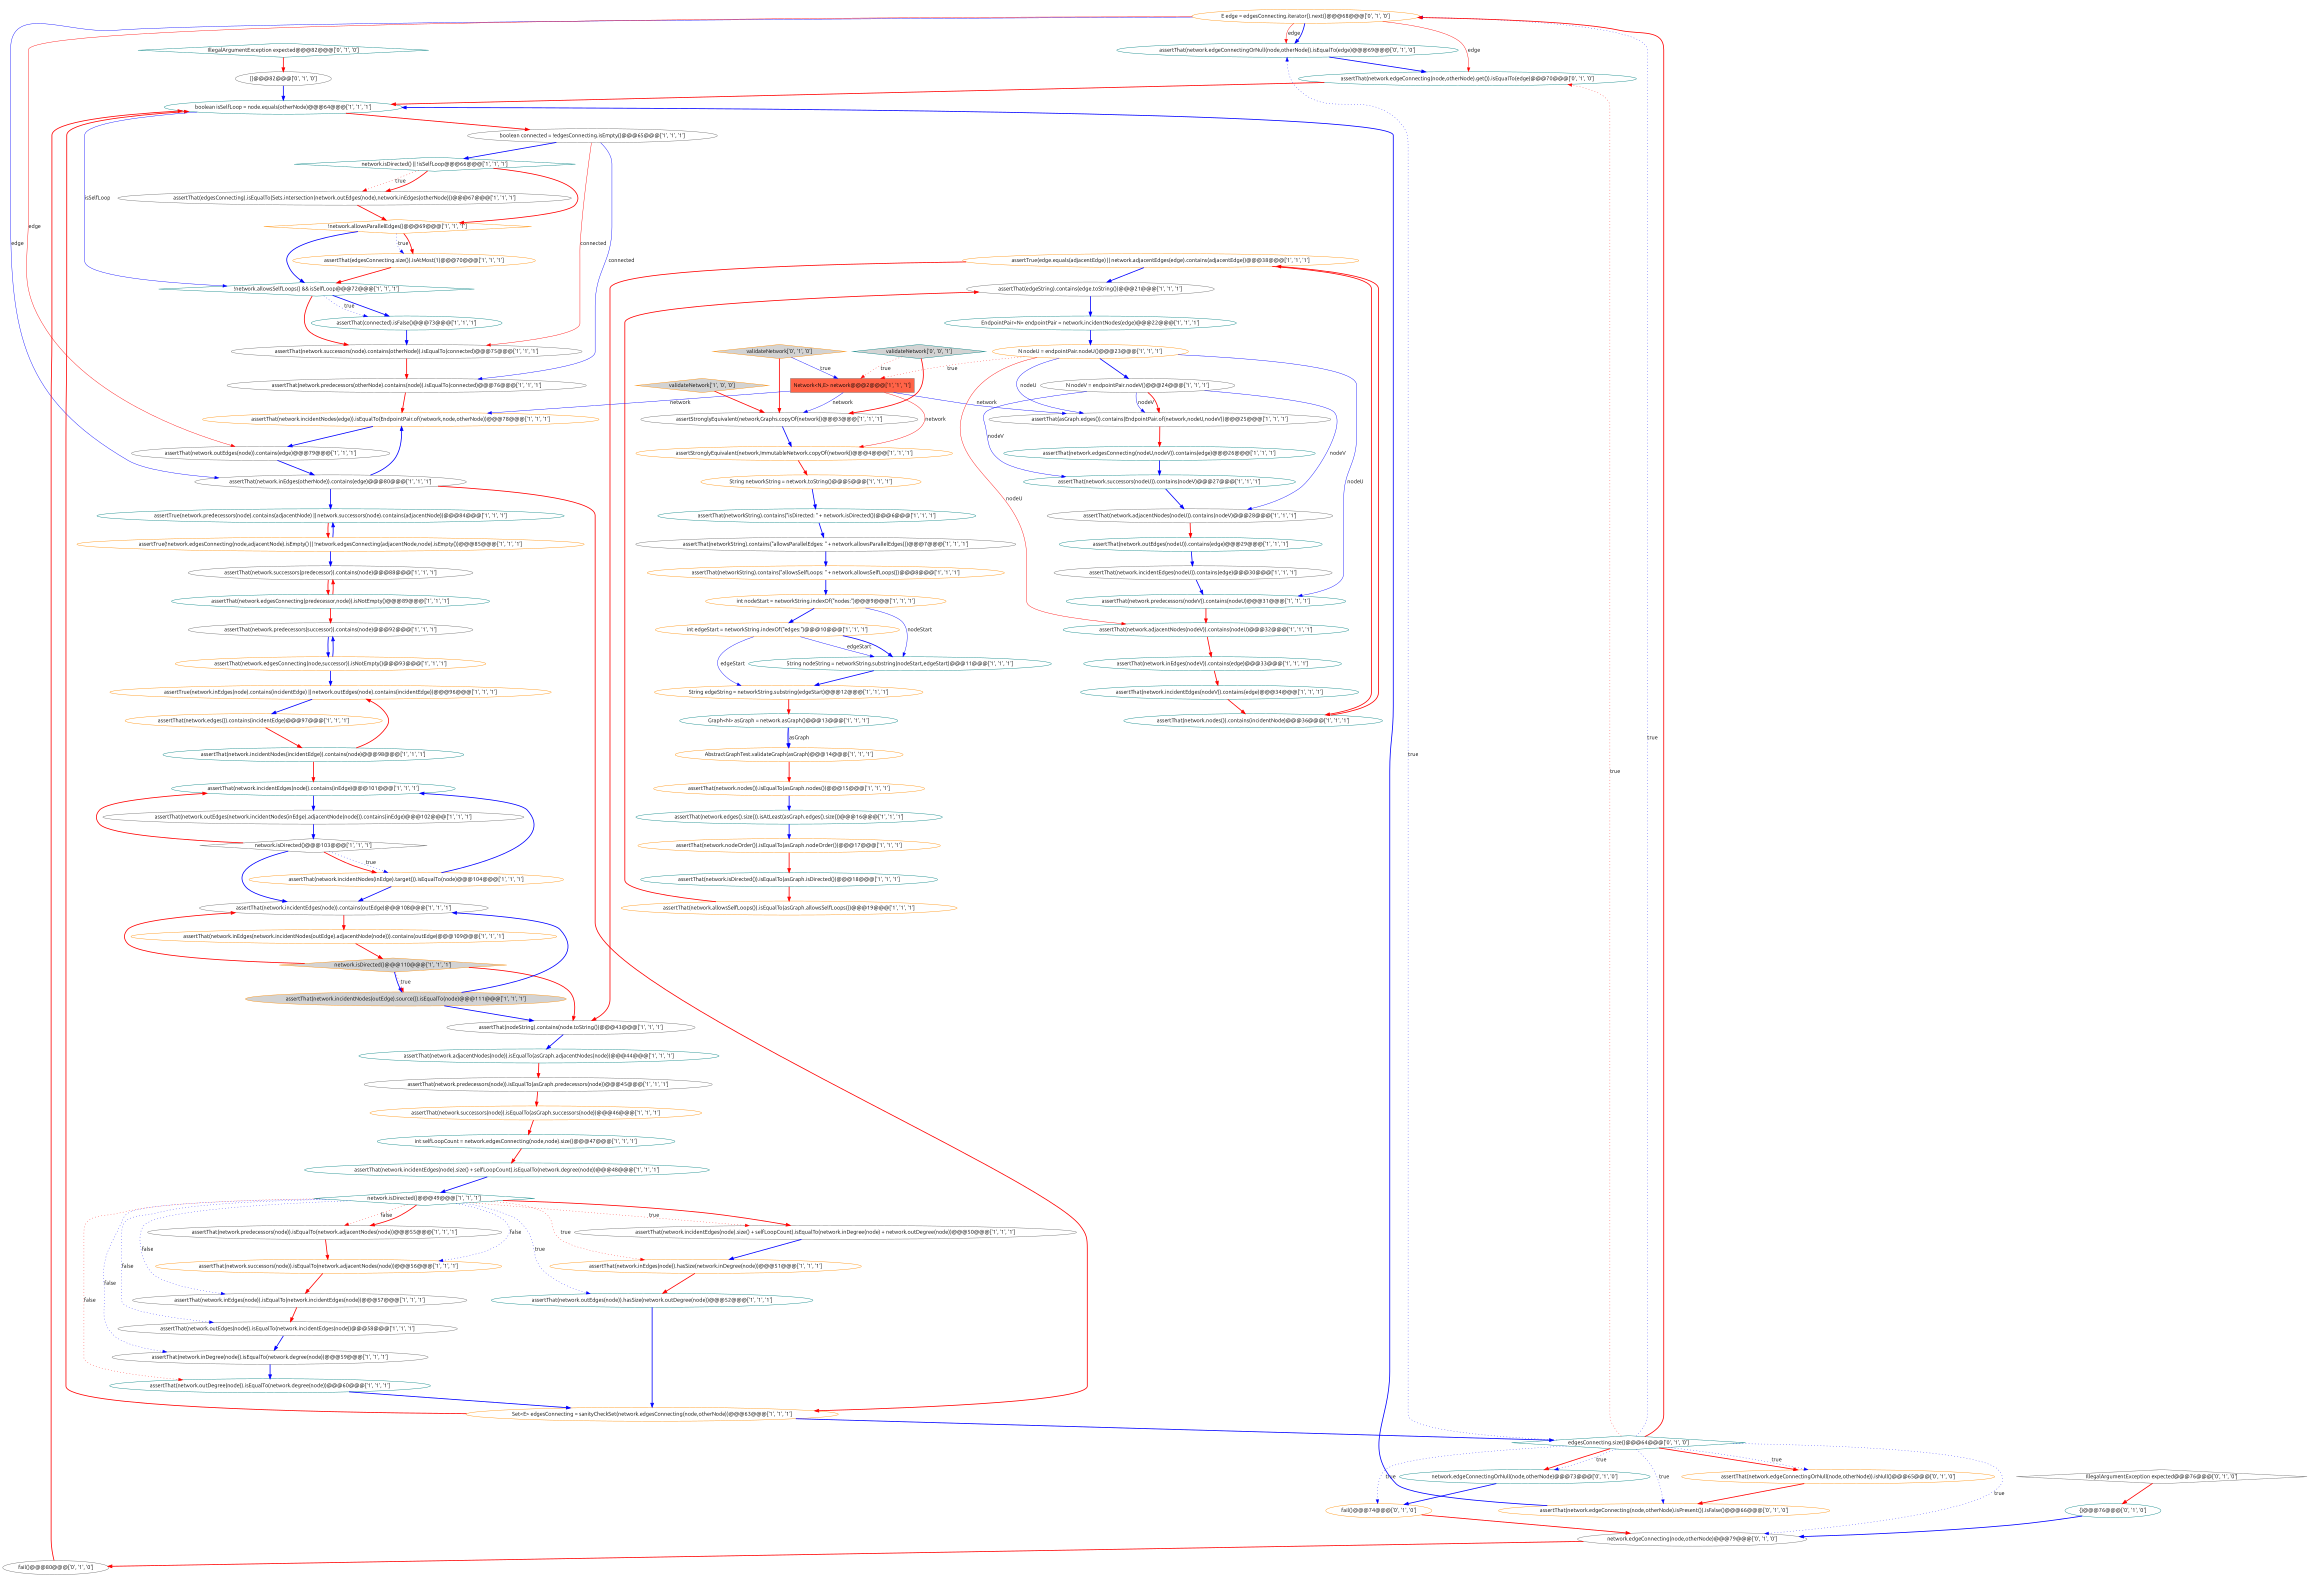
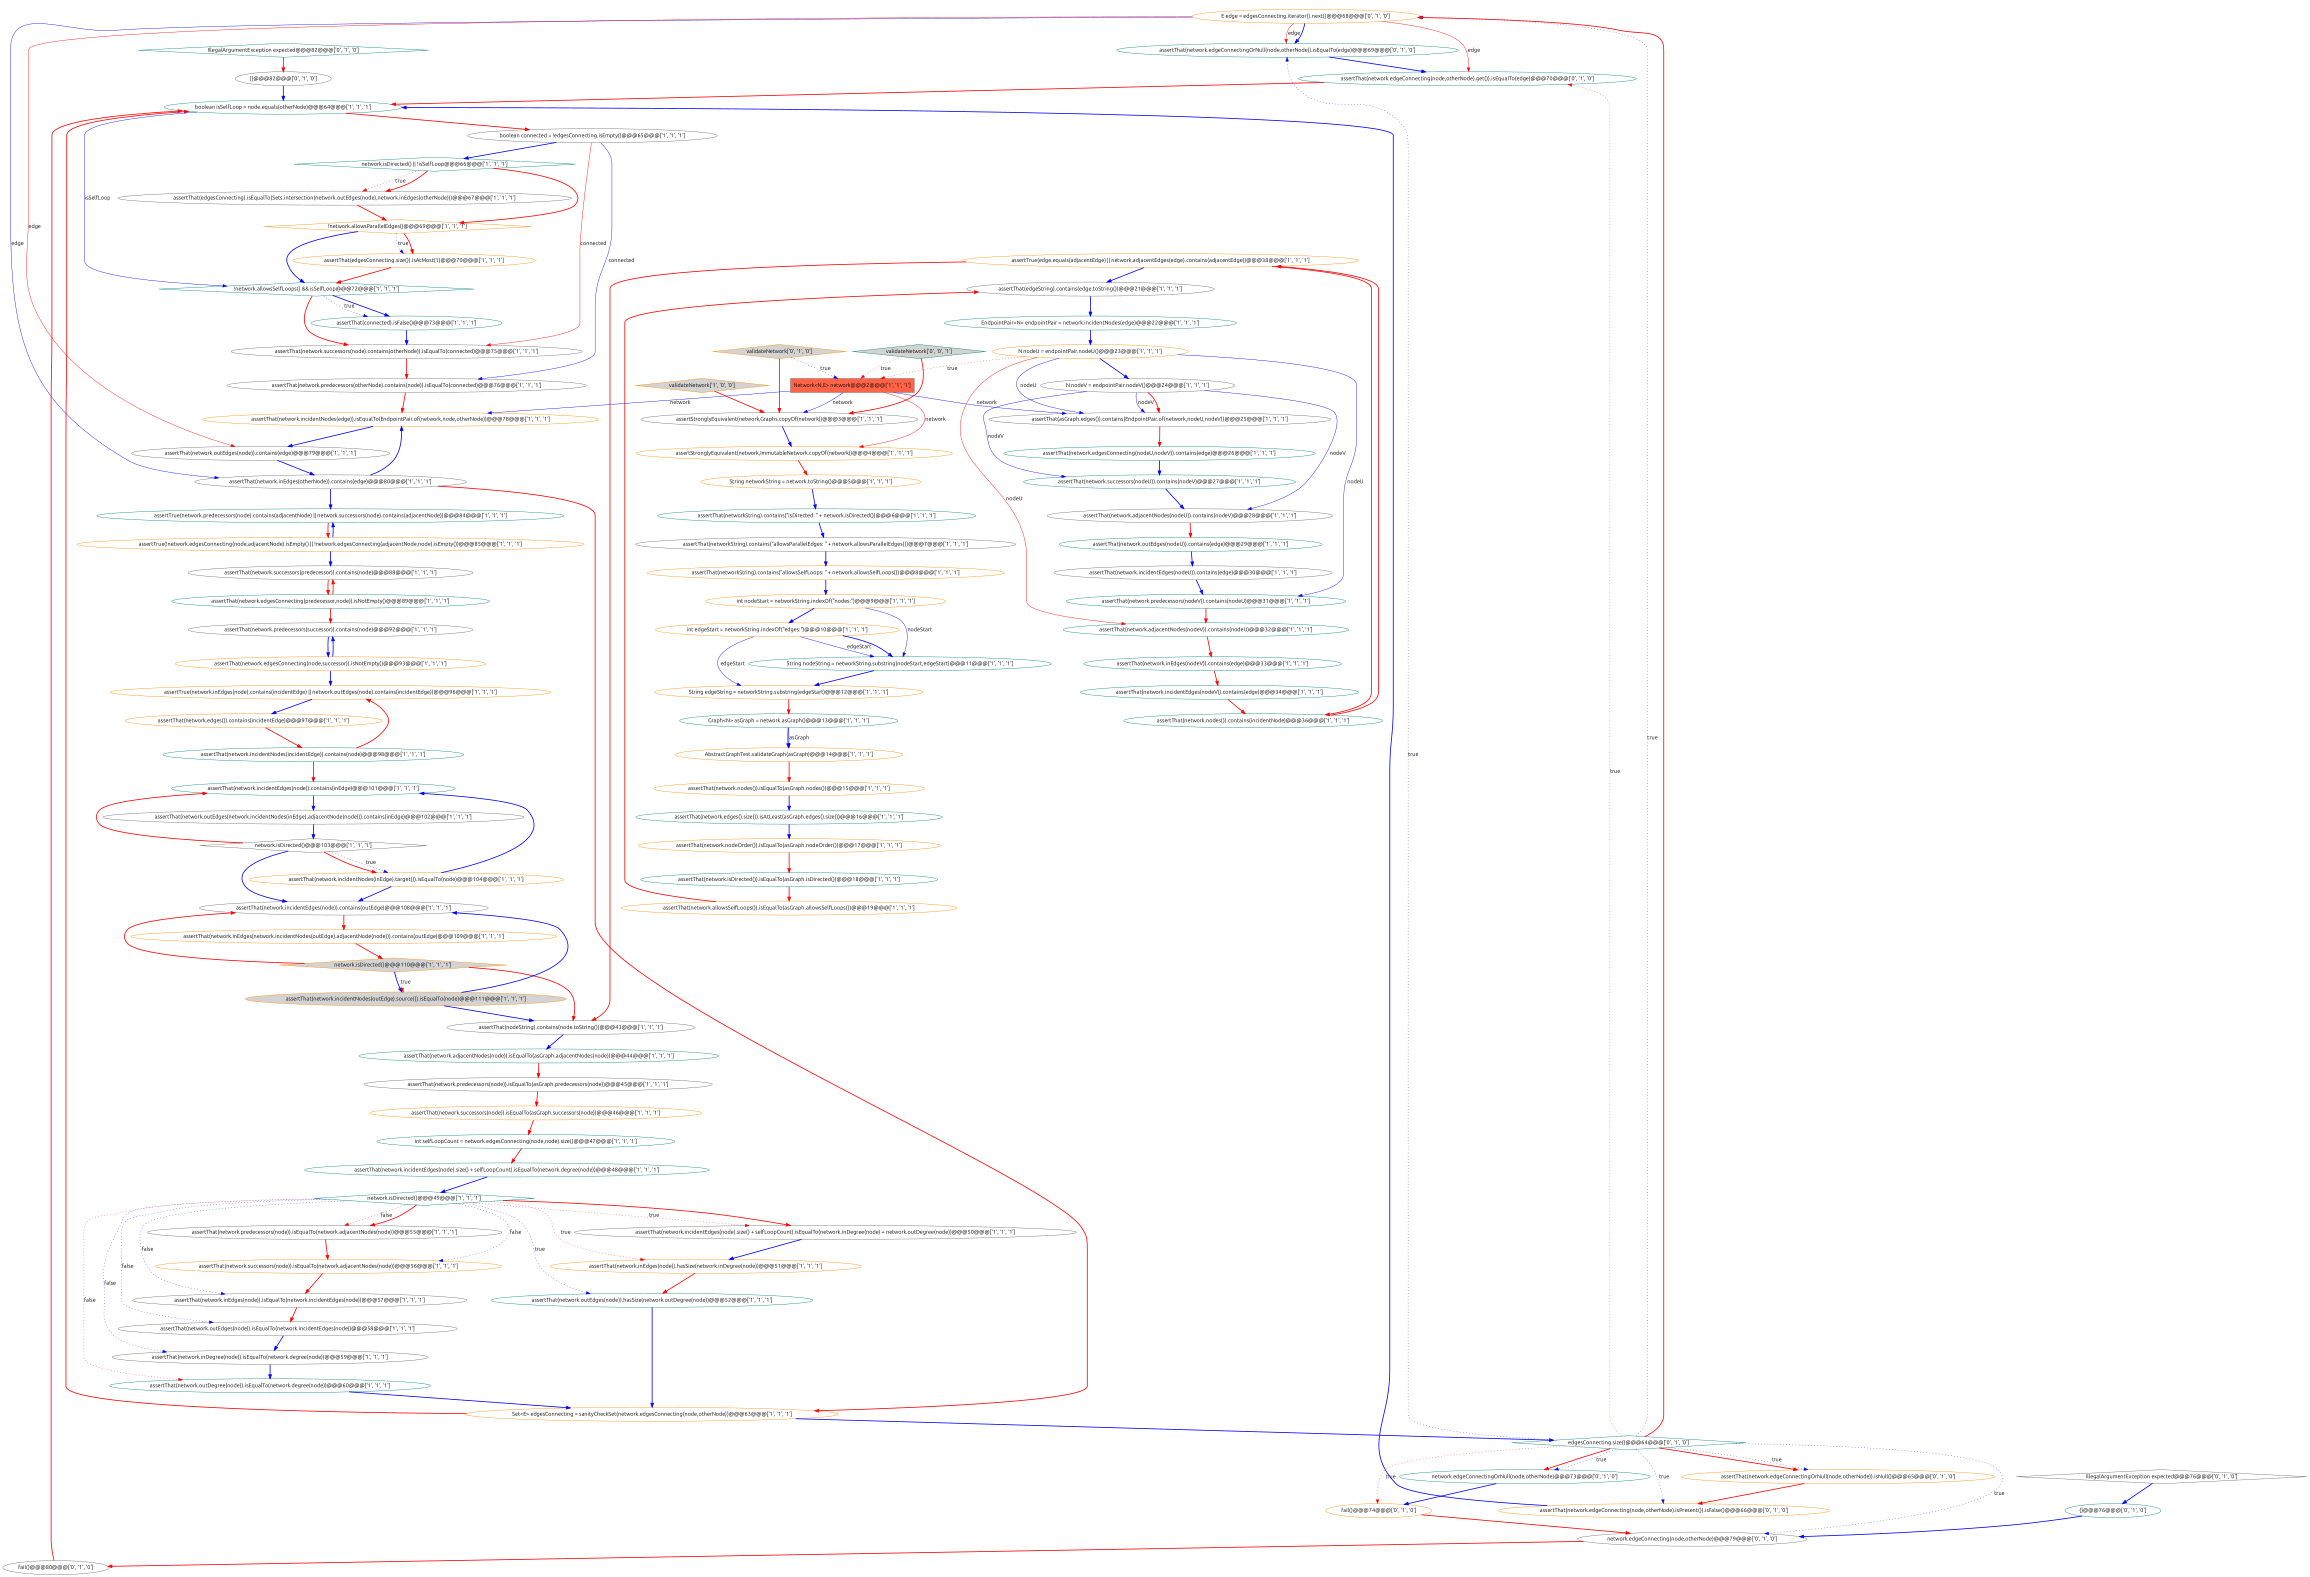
(813, 367) -> (813, 367)
(1459, 1454) -> (1459, 1454)
(2139, 1492) -> (2139, 1492)
